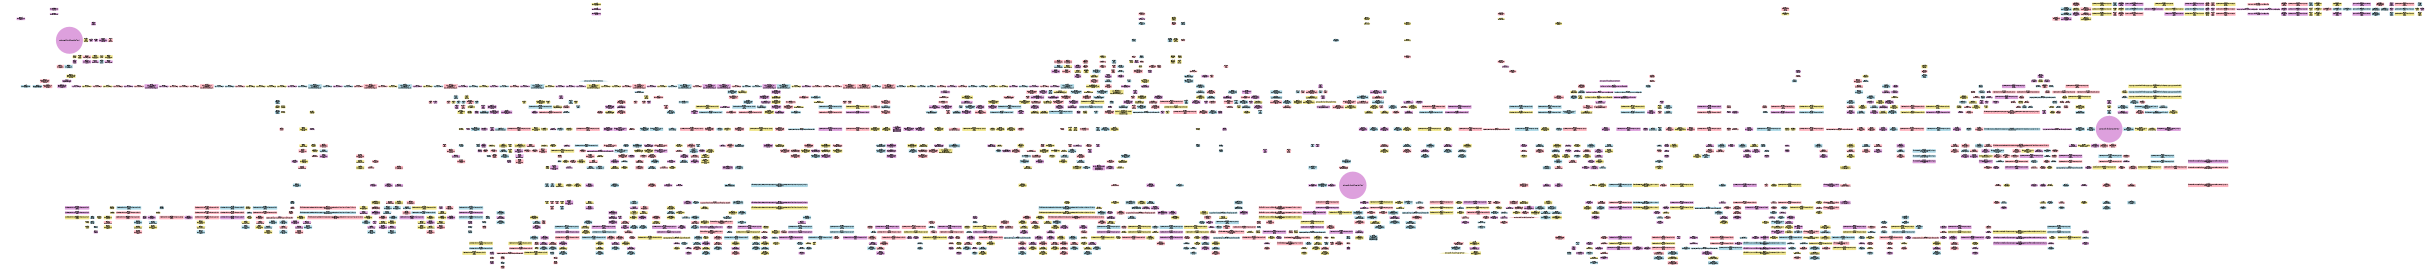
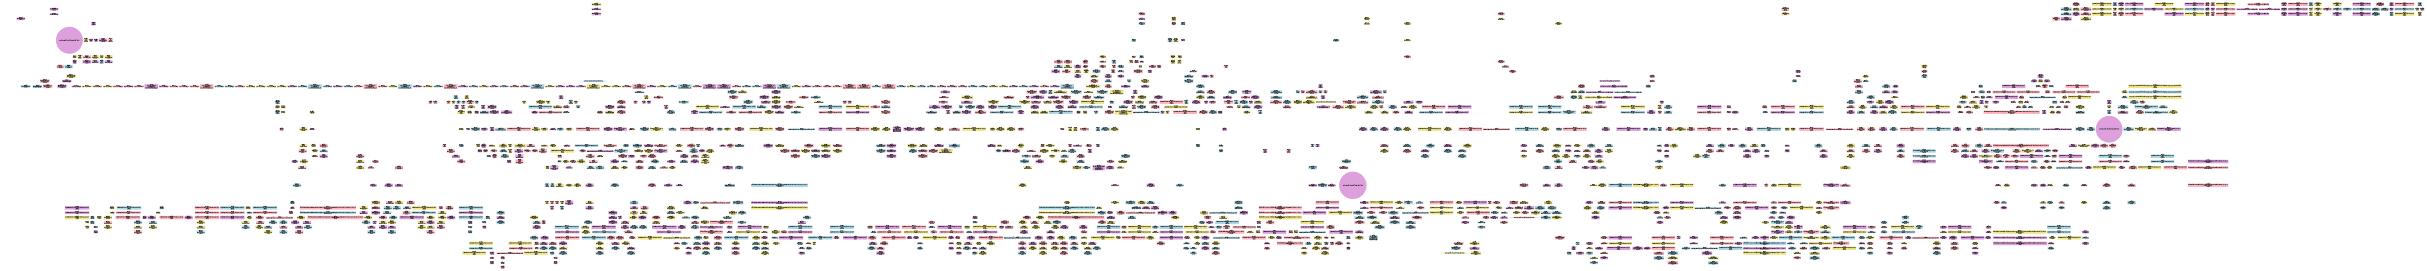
(657, 129) -> (657, 129)
(478, 146) -> (478, 146)
